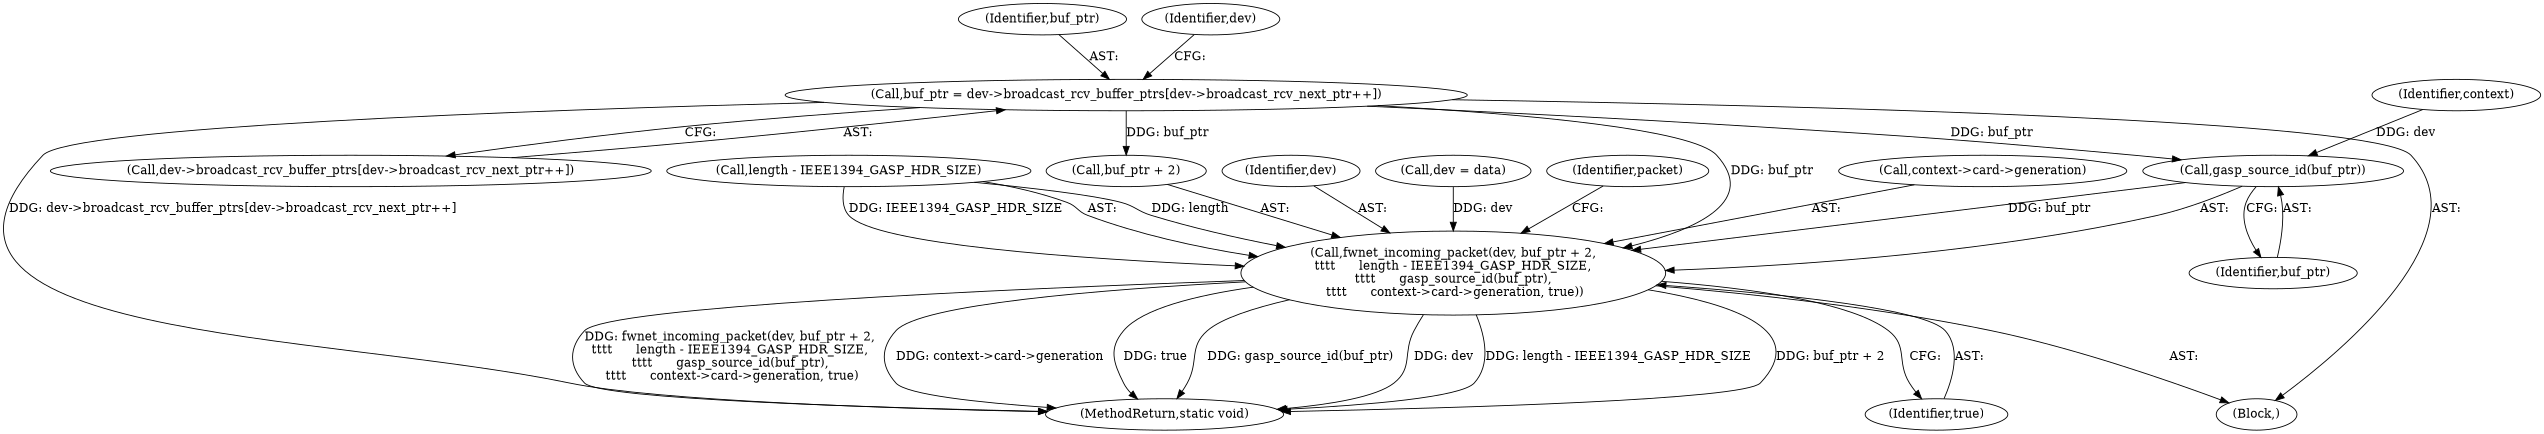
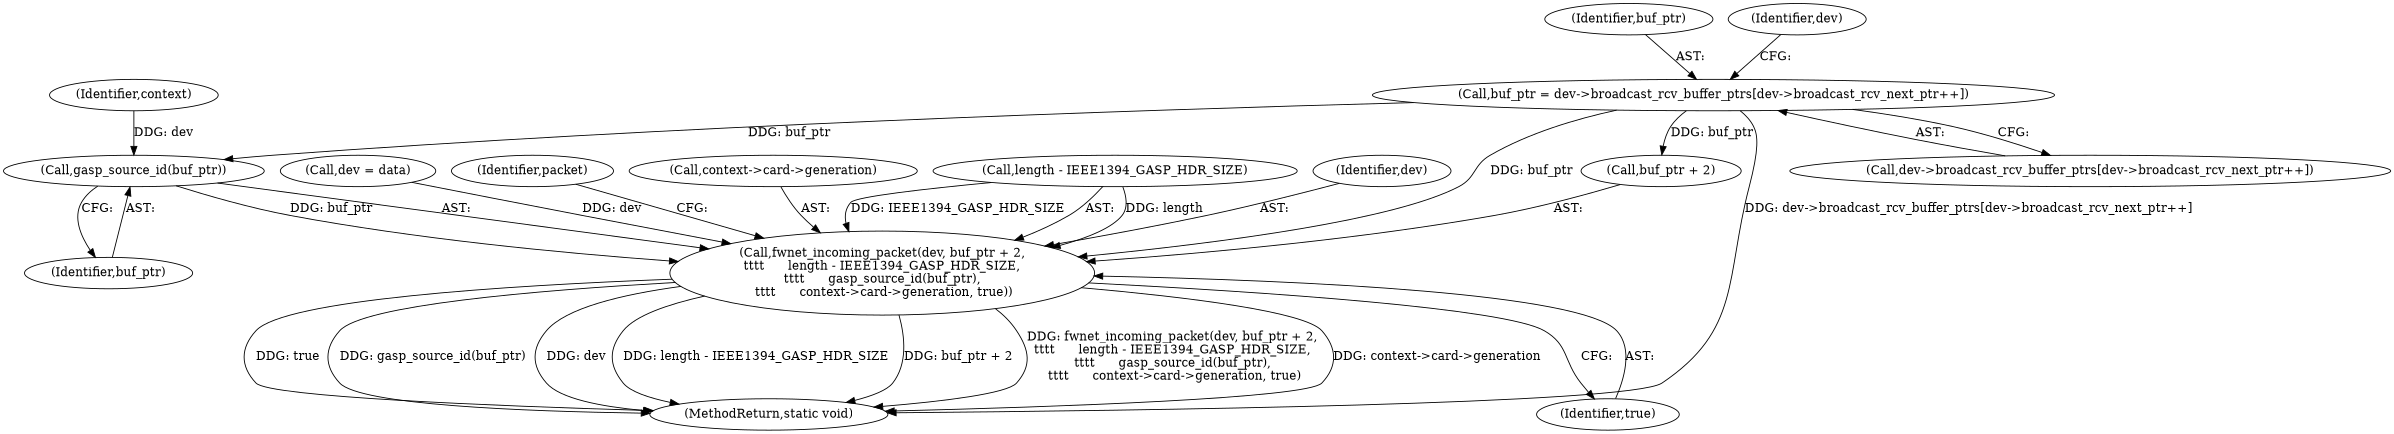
(2257, 414) -> none
